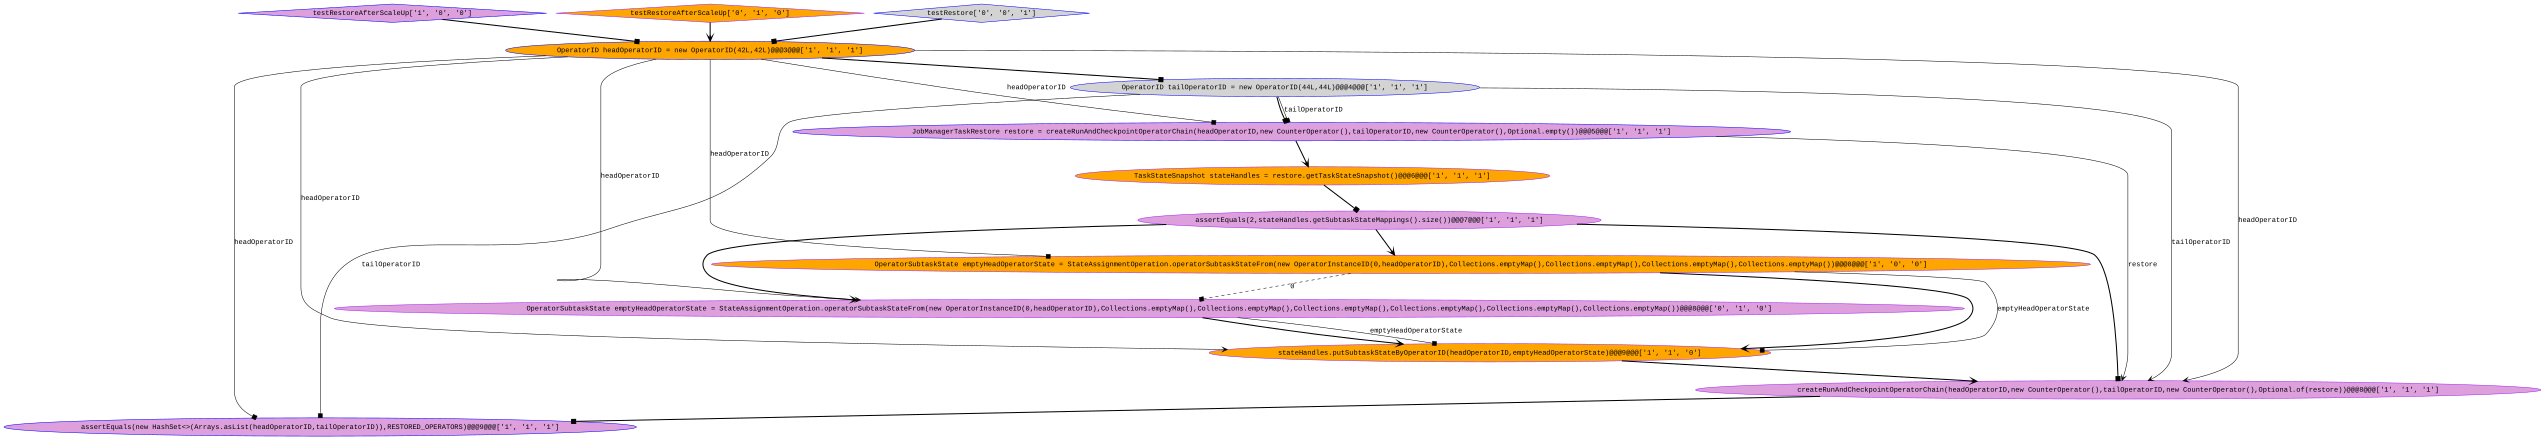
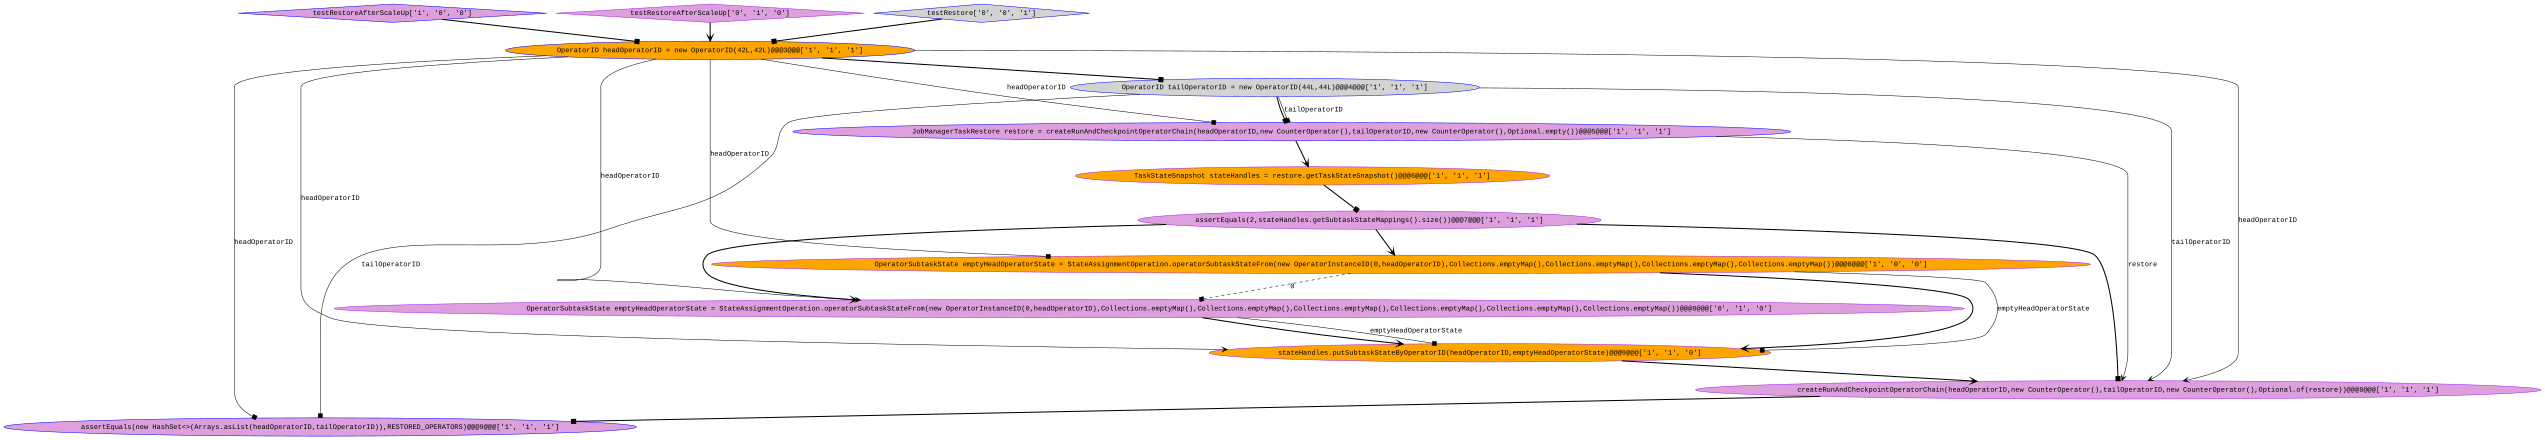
(710, 13) -> (710, 13)
